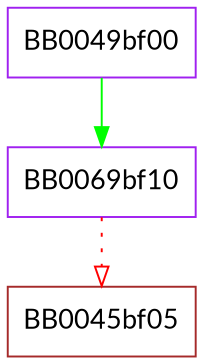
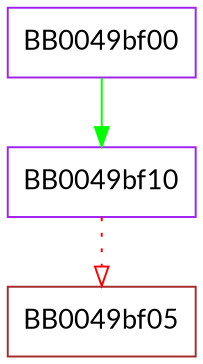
(102, 182) -> (102, 182)
(102, 322) -> (102, 322)
